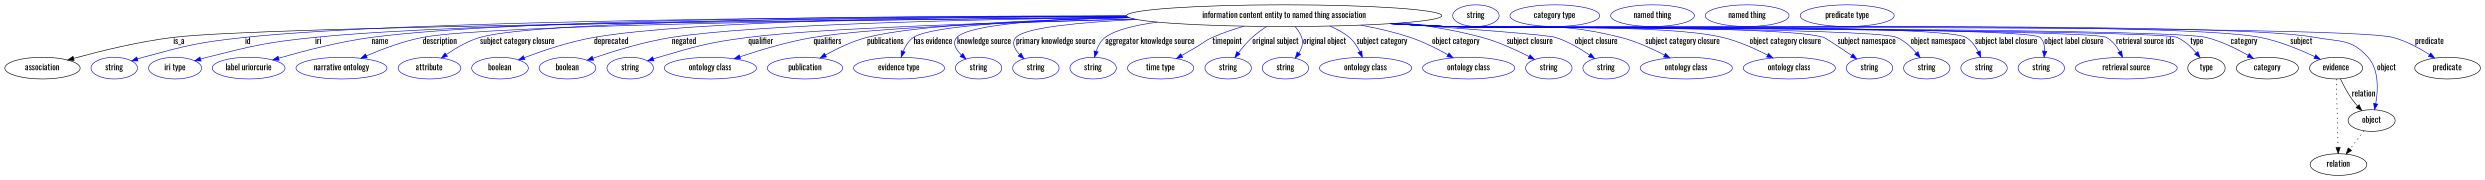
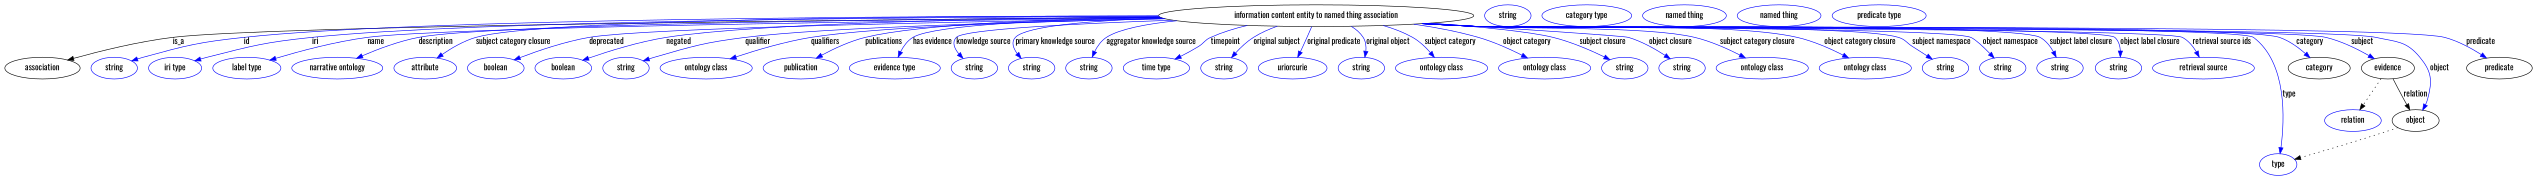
(249, 68) -> (247, 68)
none -> (1293, 68)
(2206, 68) -> (2278, 165)
(2357, 140) -> (2349, 143)
(2338, 165) -> (2353, 121)
